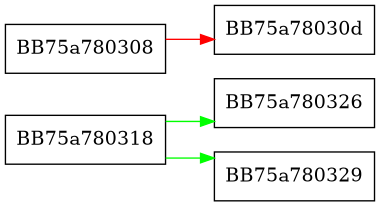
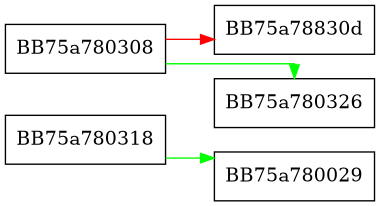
(294, 30) -> (294, 30)
(183, 121) -> (231, 64)
(294, 176) -> (294, 176)
